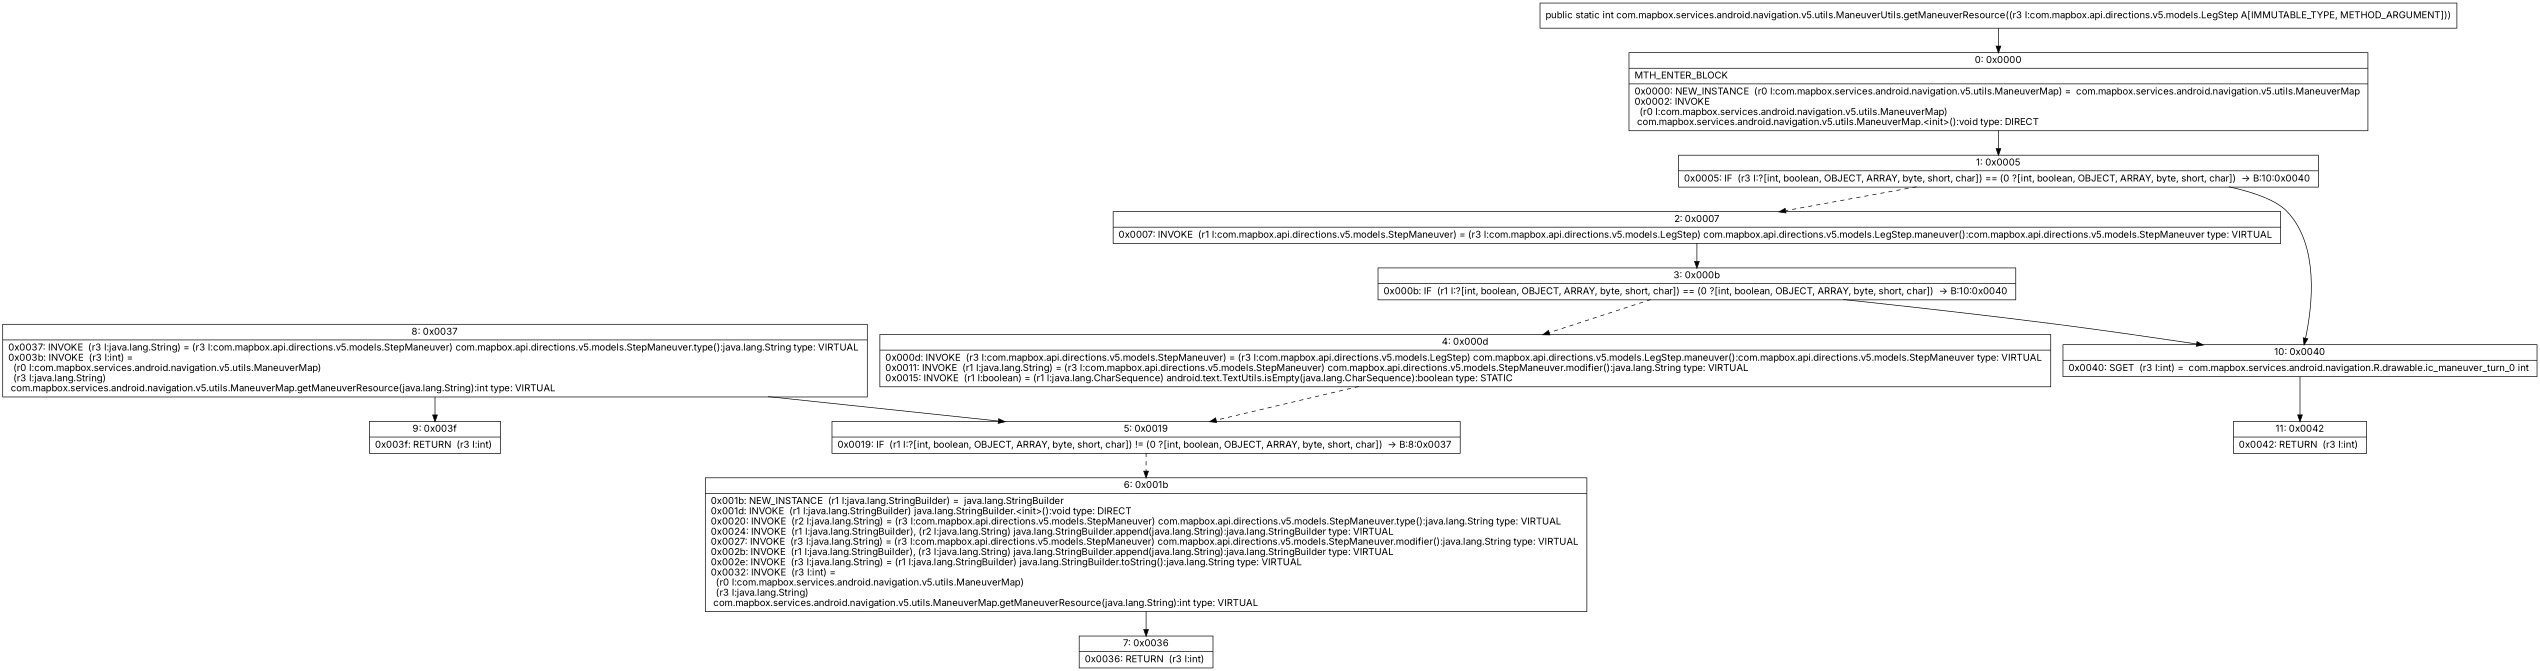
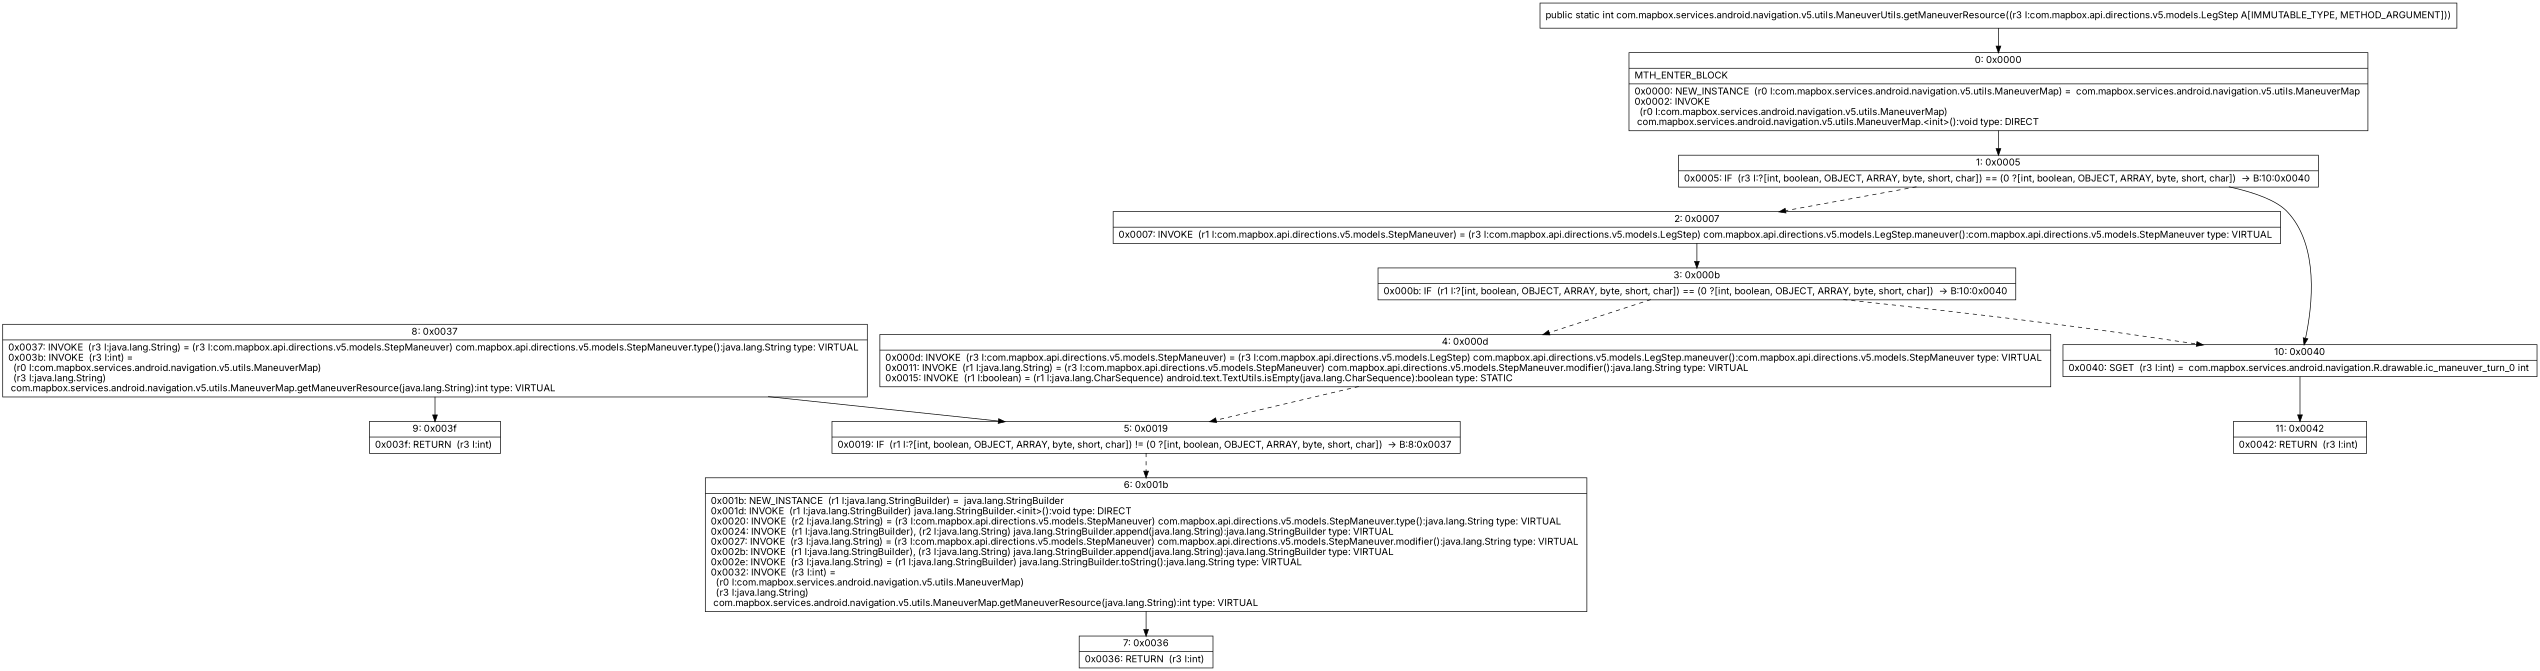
(2020, 320) -> (2020, 320)
